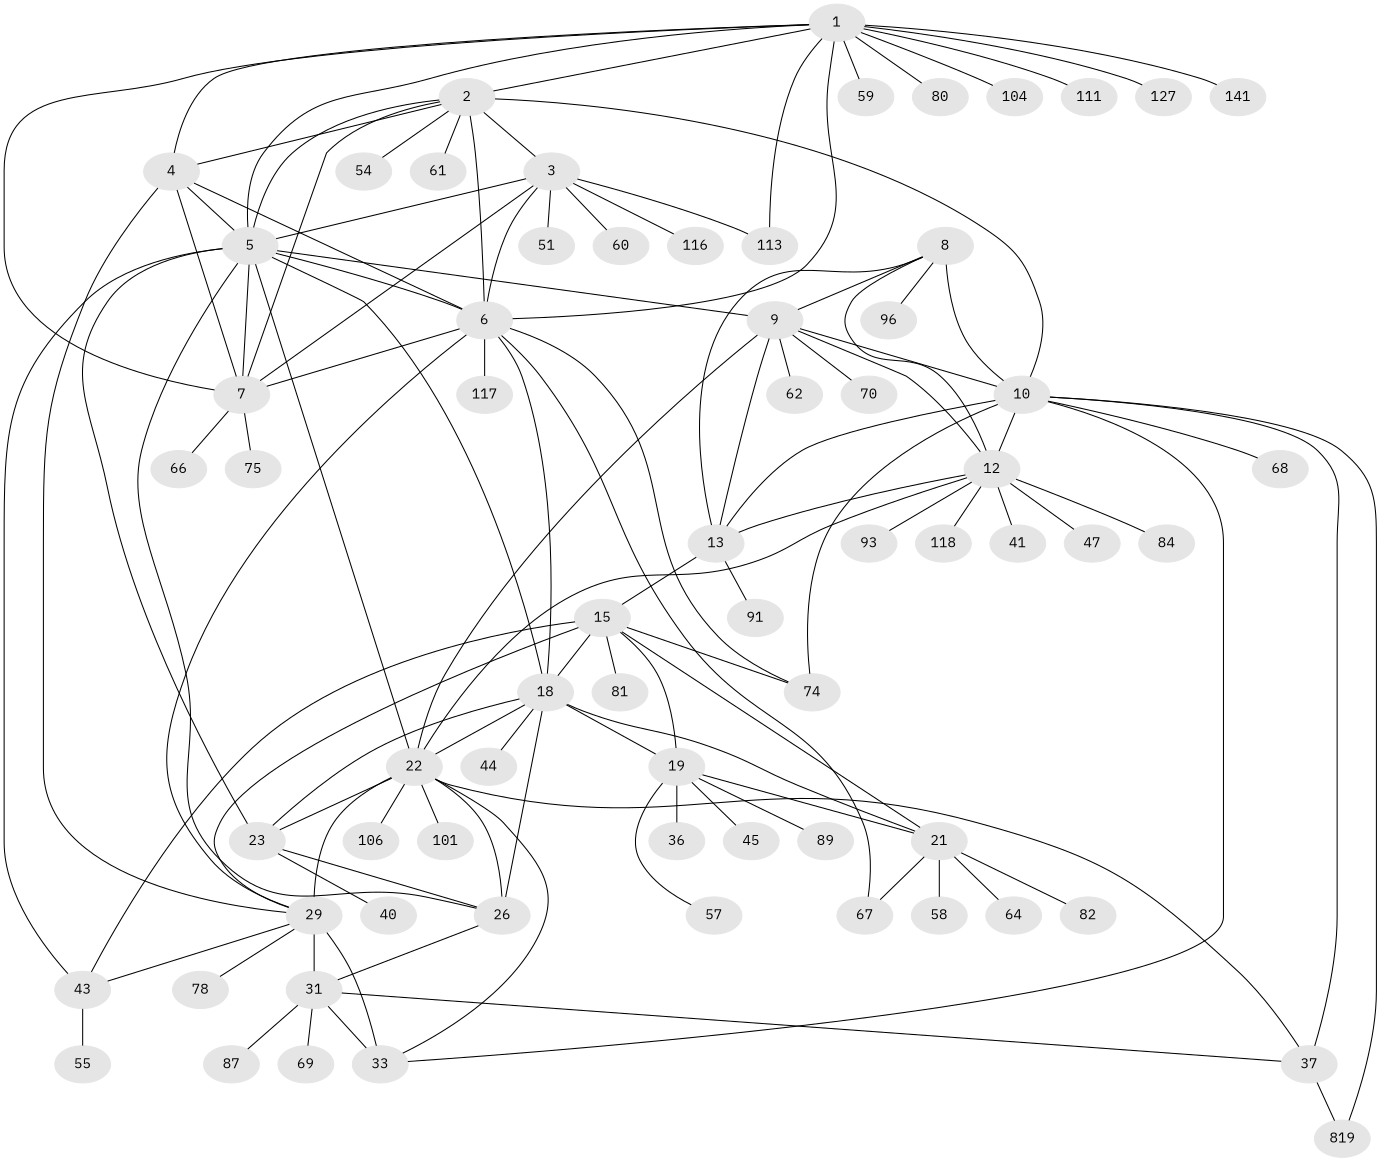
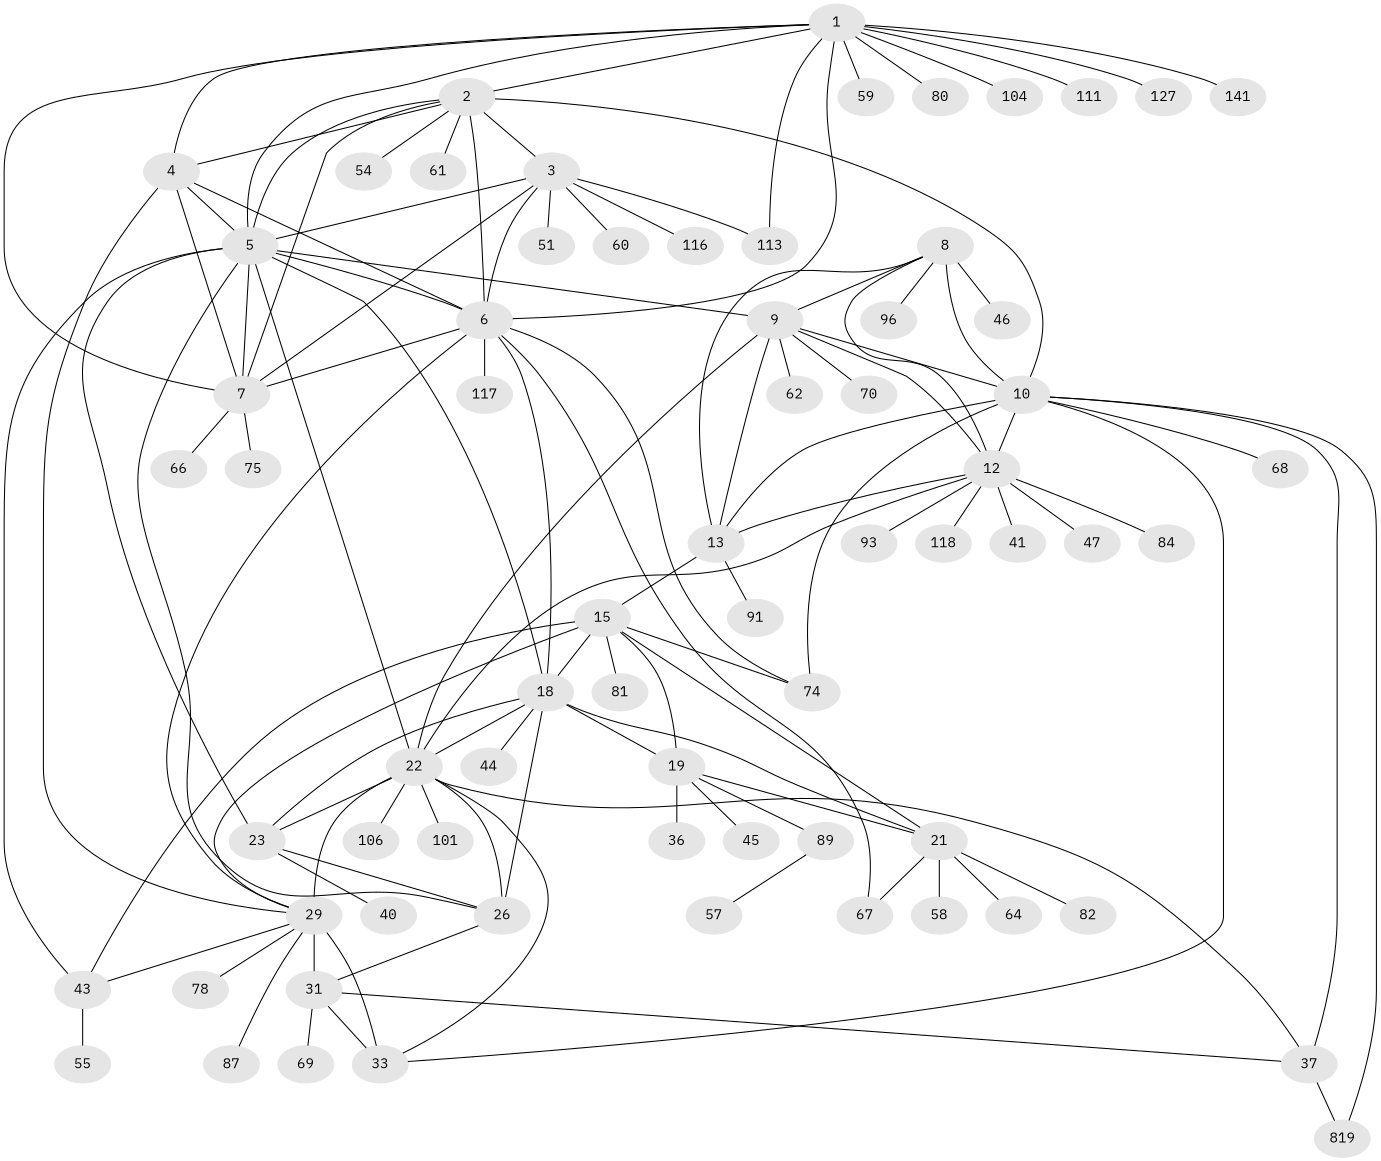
none -> (1002, 320)
(637, 853) -> (770, 878)
(273, 1027) -> (268, 988)
